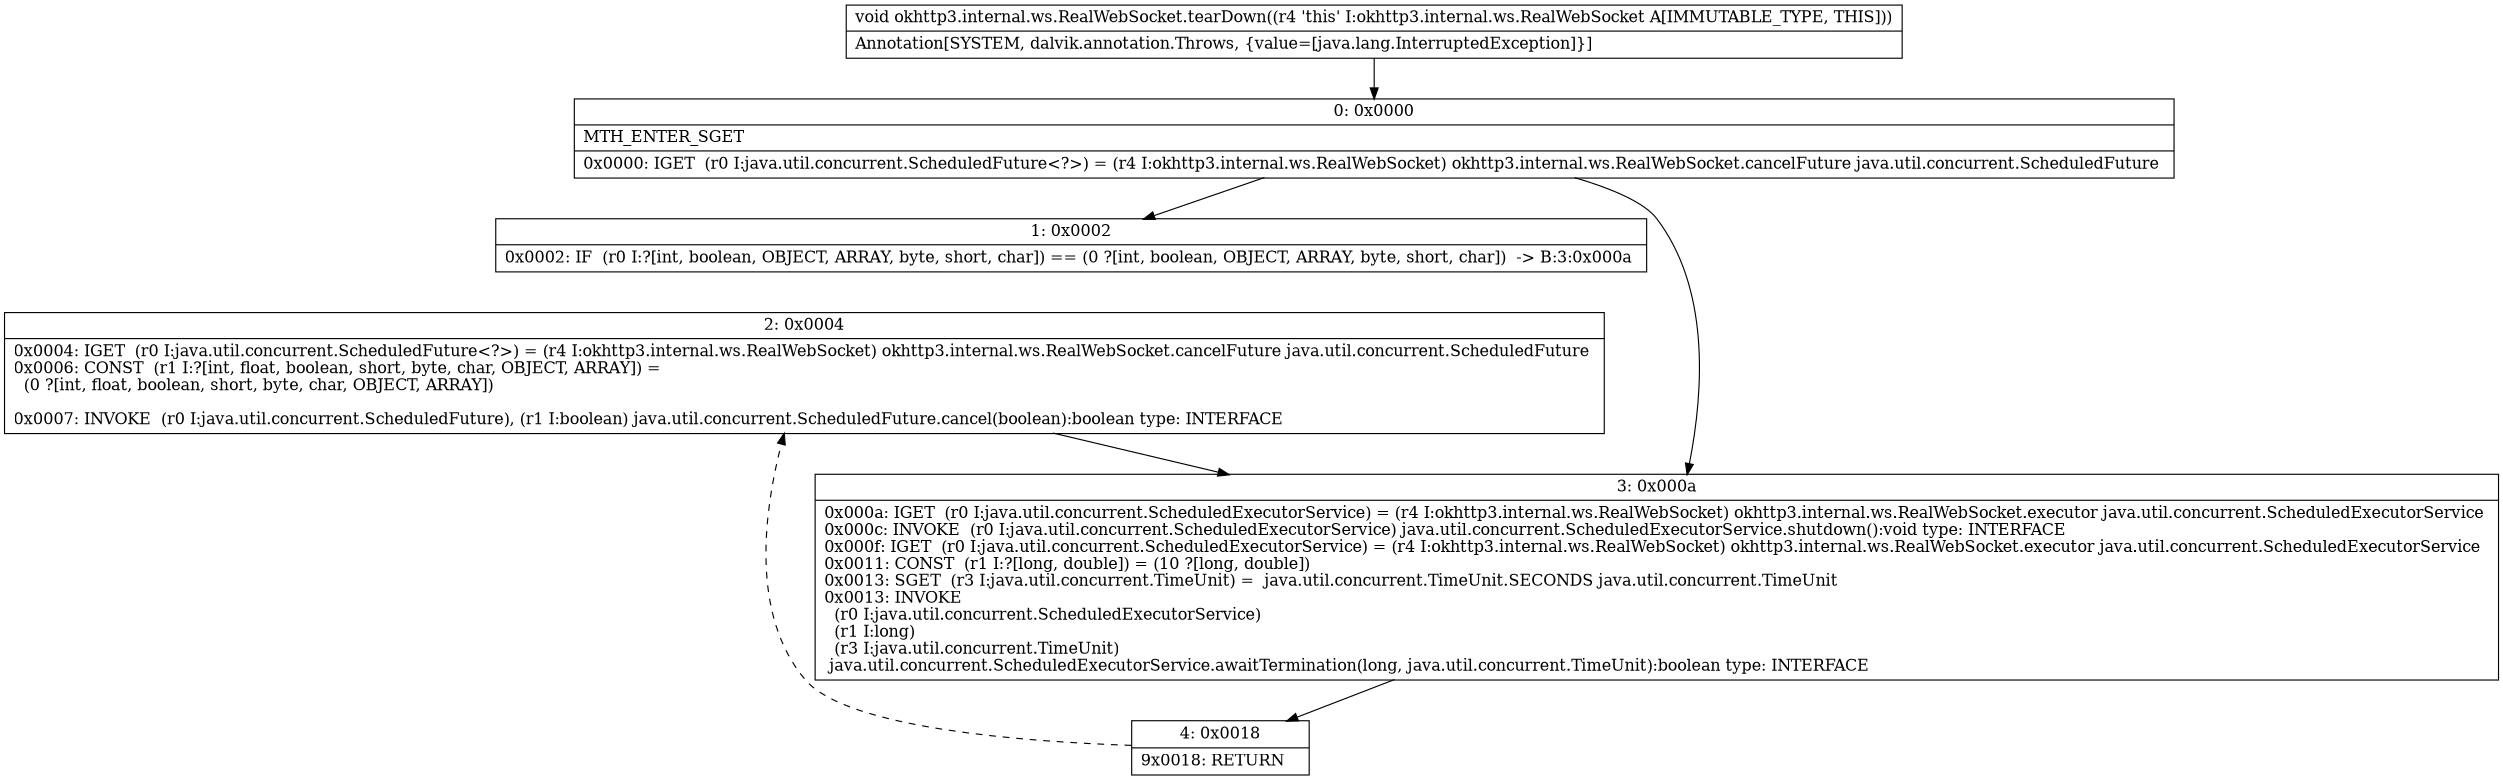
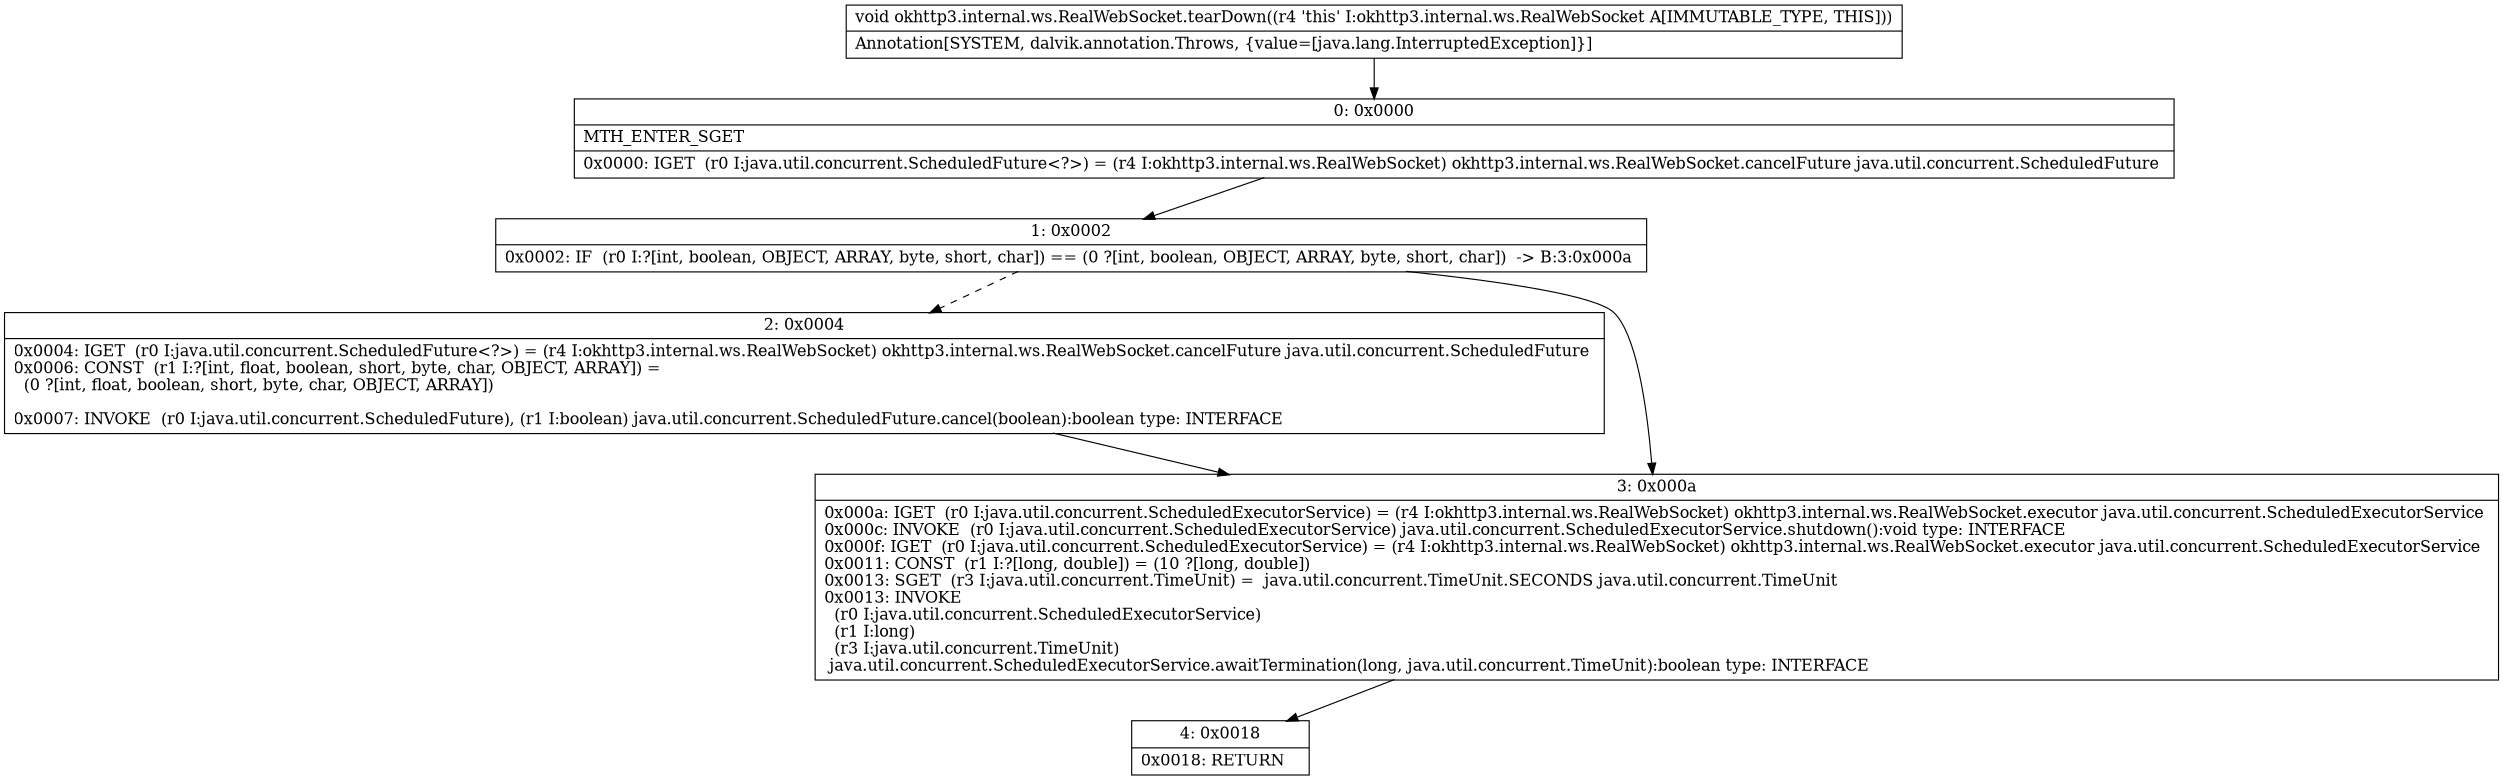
(1690, 291) -> (1589, 301)
(844, 704) -> (979, 290)
(1220, 761) -> (1220, 761)
